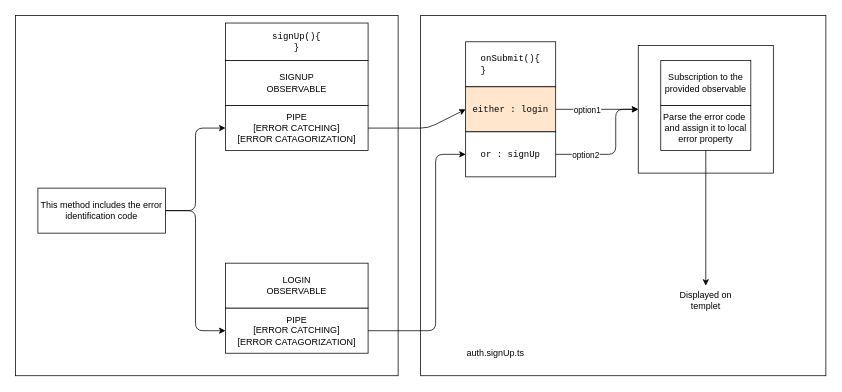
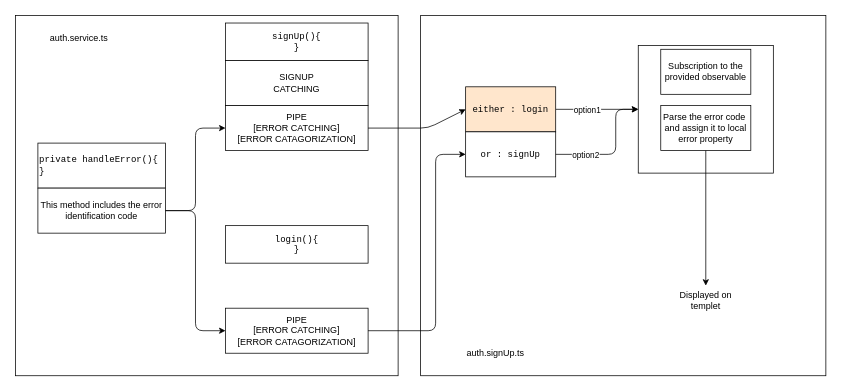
none -> (79, 38)
(510, 64) -> none
(297, 83) -> (297, 83)
(705, 83) -> (705, 72)
none -> (102, 165)
none -> (297, 244)
(297, 285) -> none
